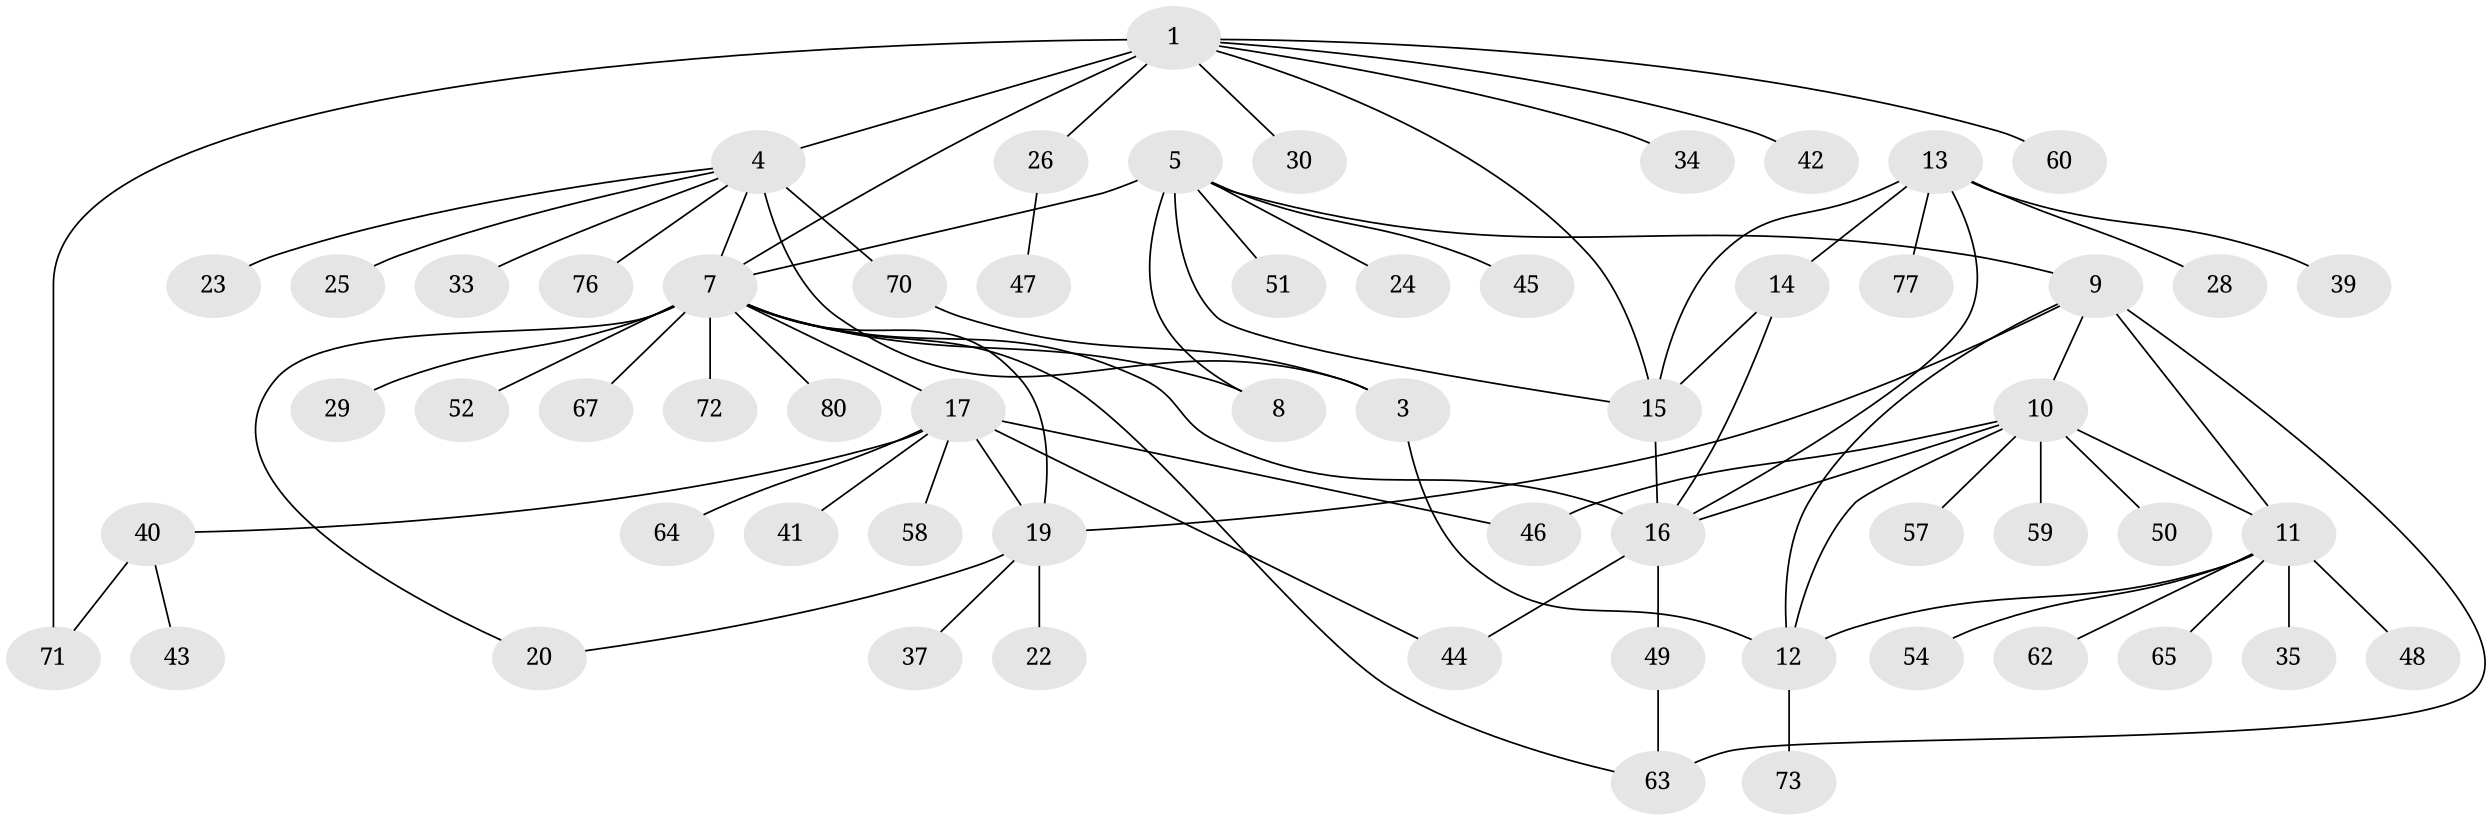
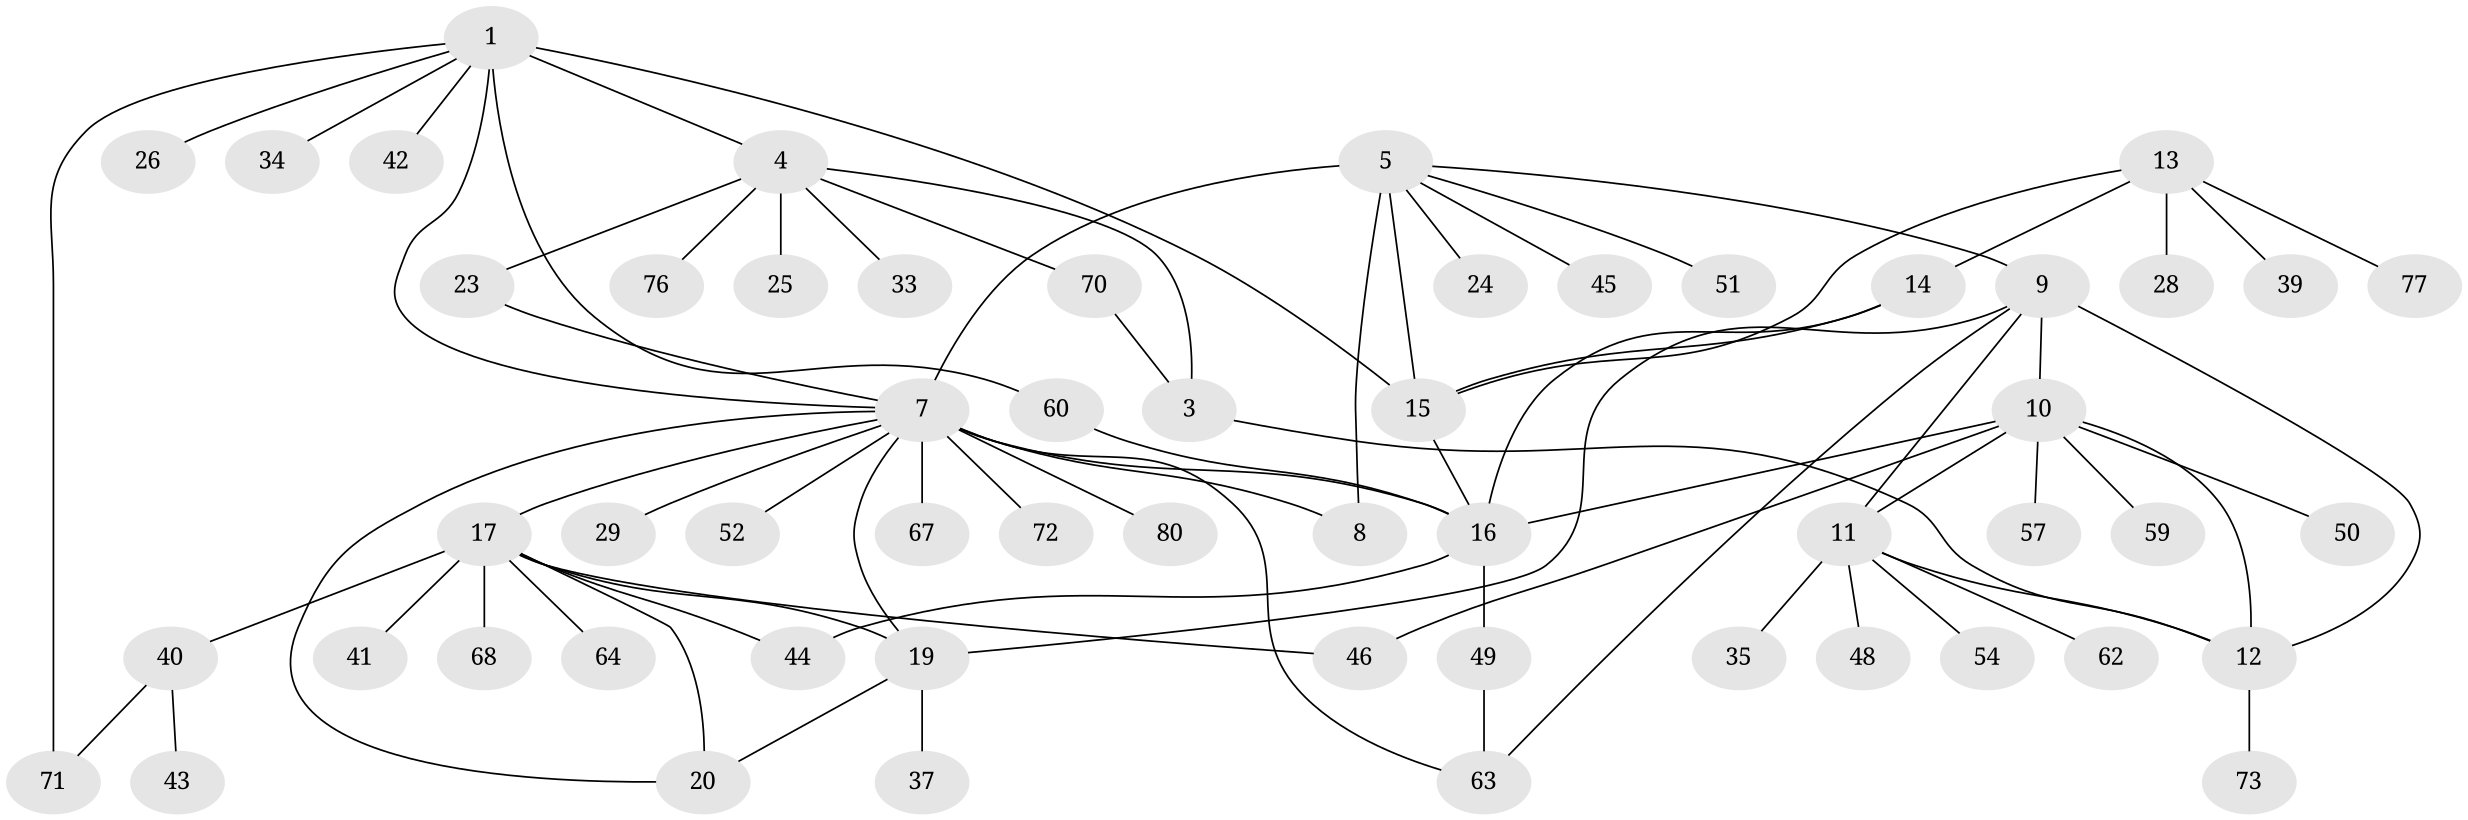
(1300, 162) -> none
(734, 224) -> (606, 337)
(1024, 286) -> none
(1884, 396) -> (1199, 460)
(915, 534) -> (484, 658)
none -> (654, 619)
(1039, 658) -> none
(2165, 658) -> none
